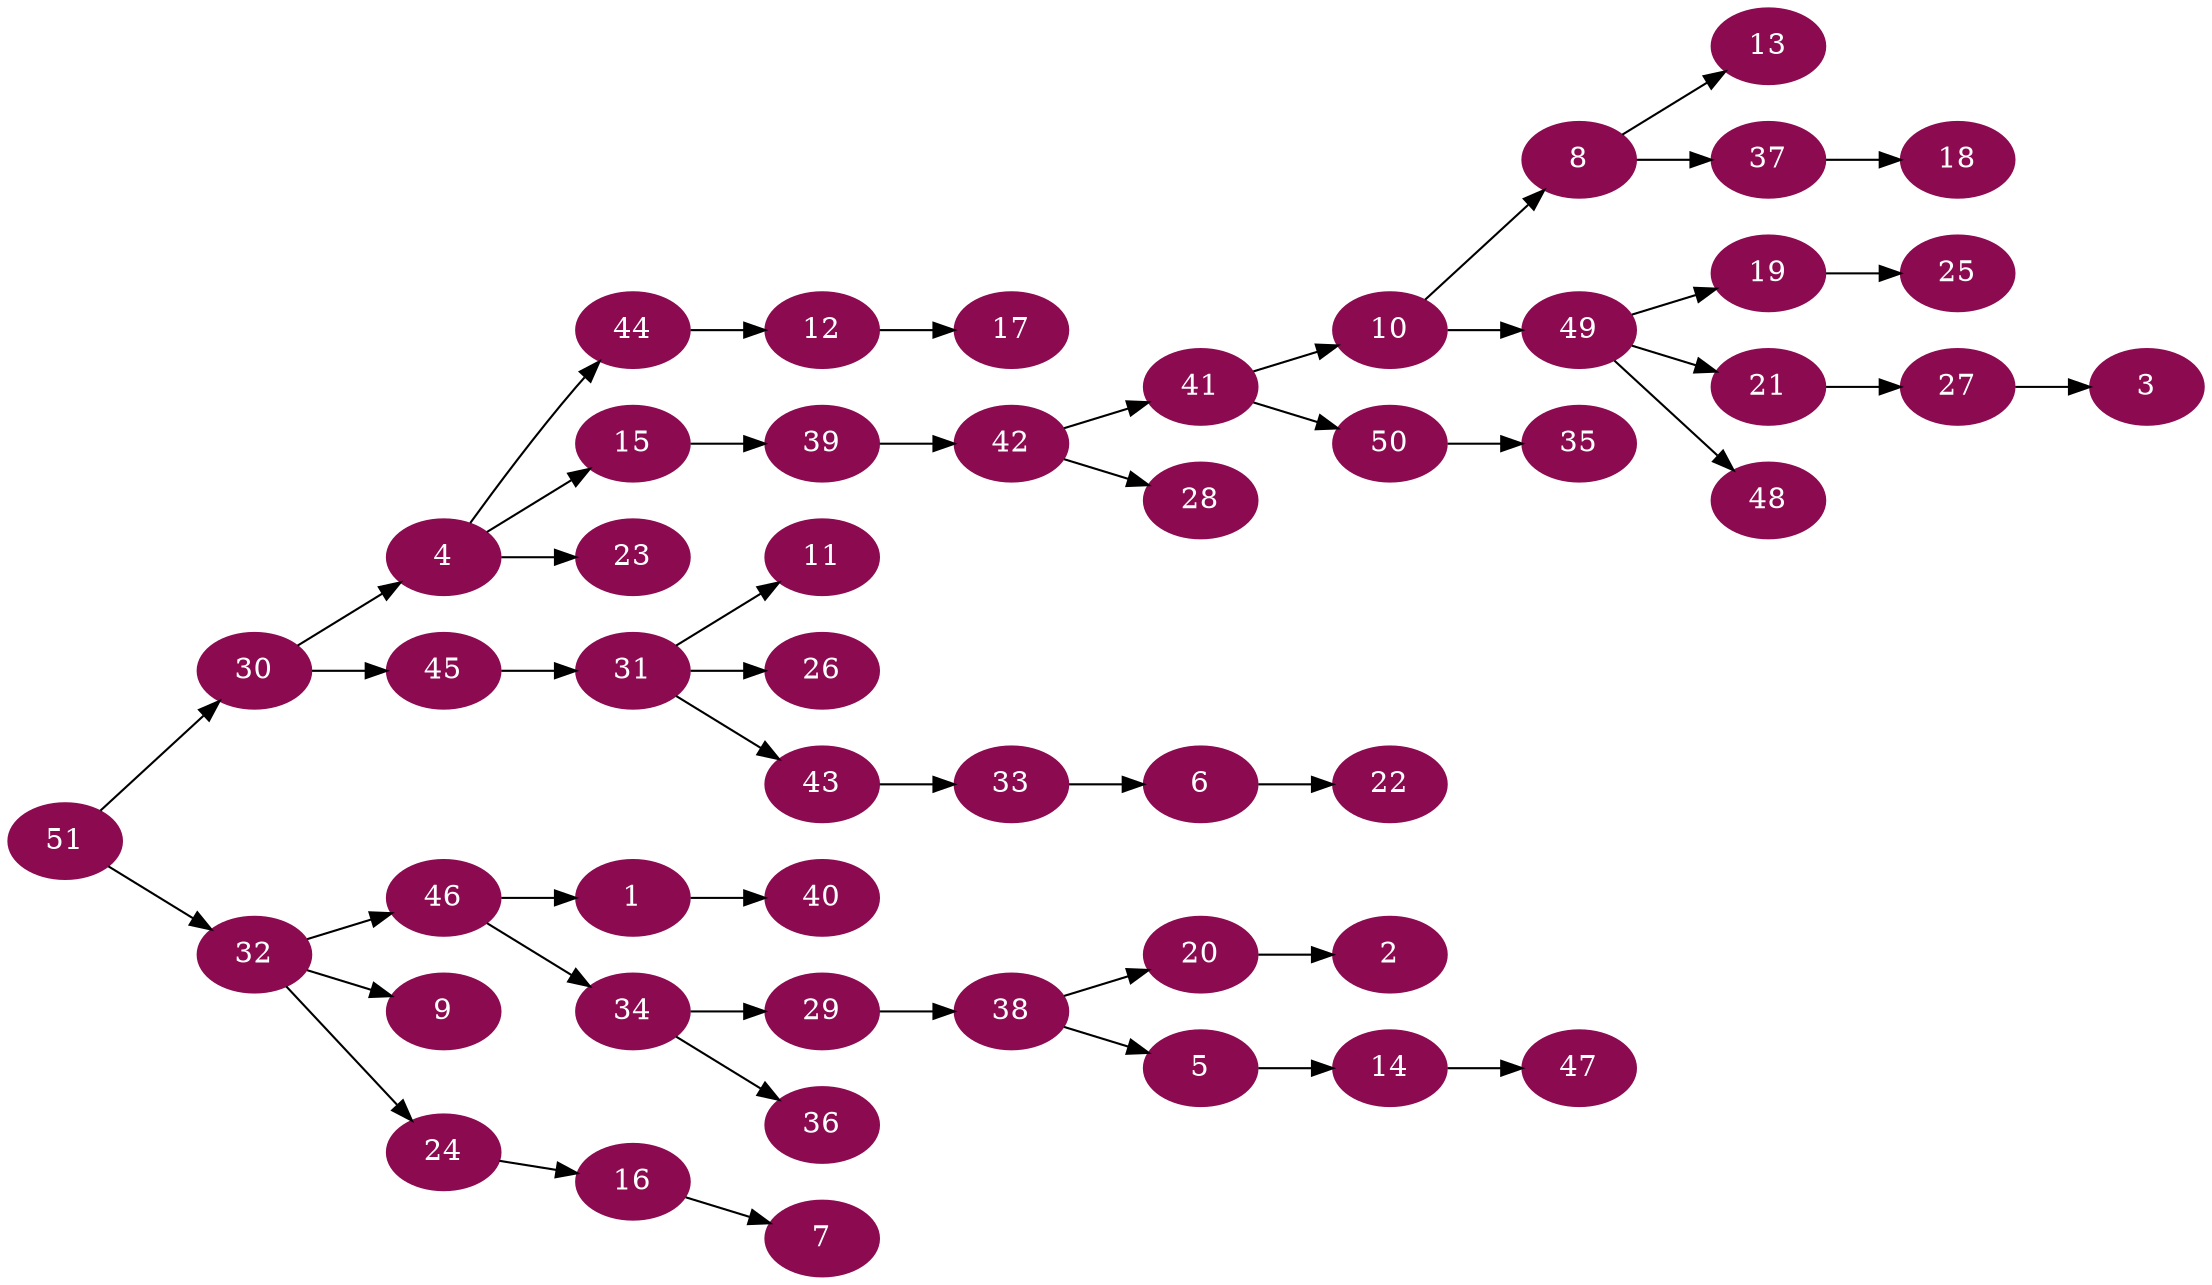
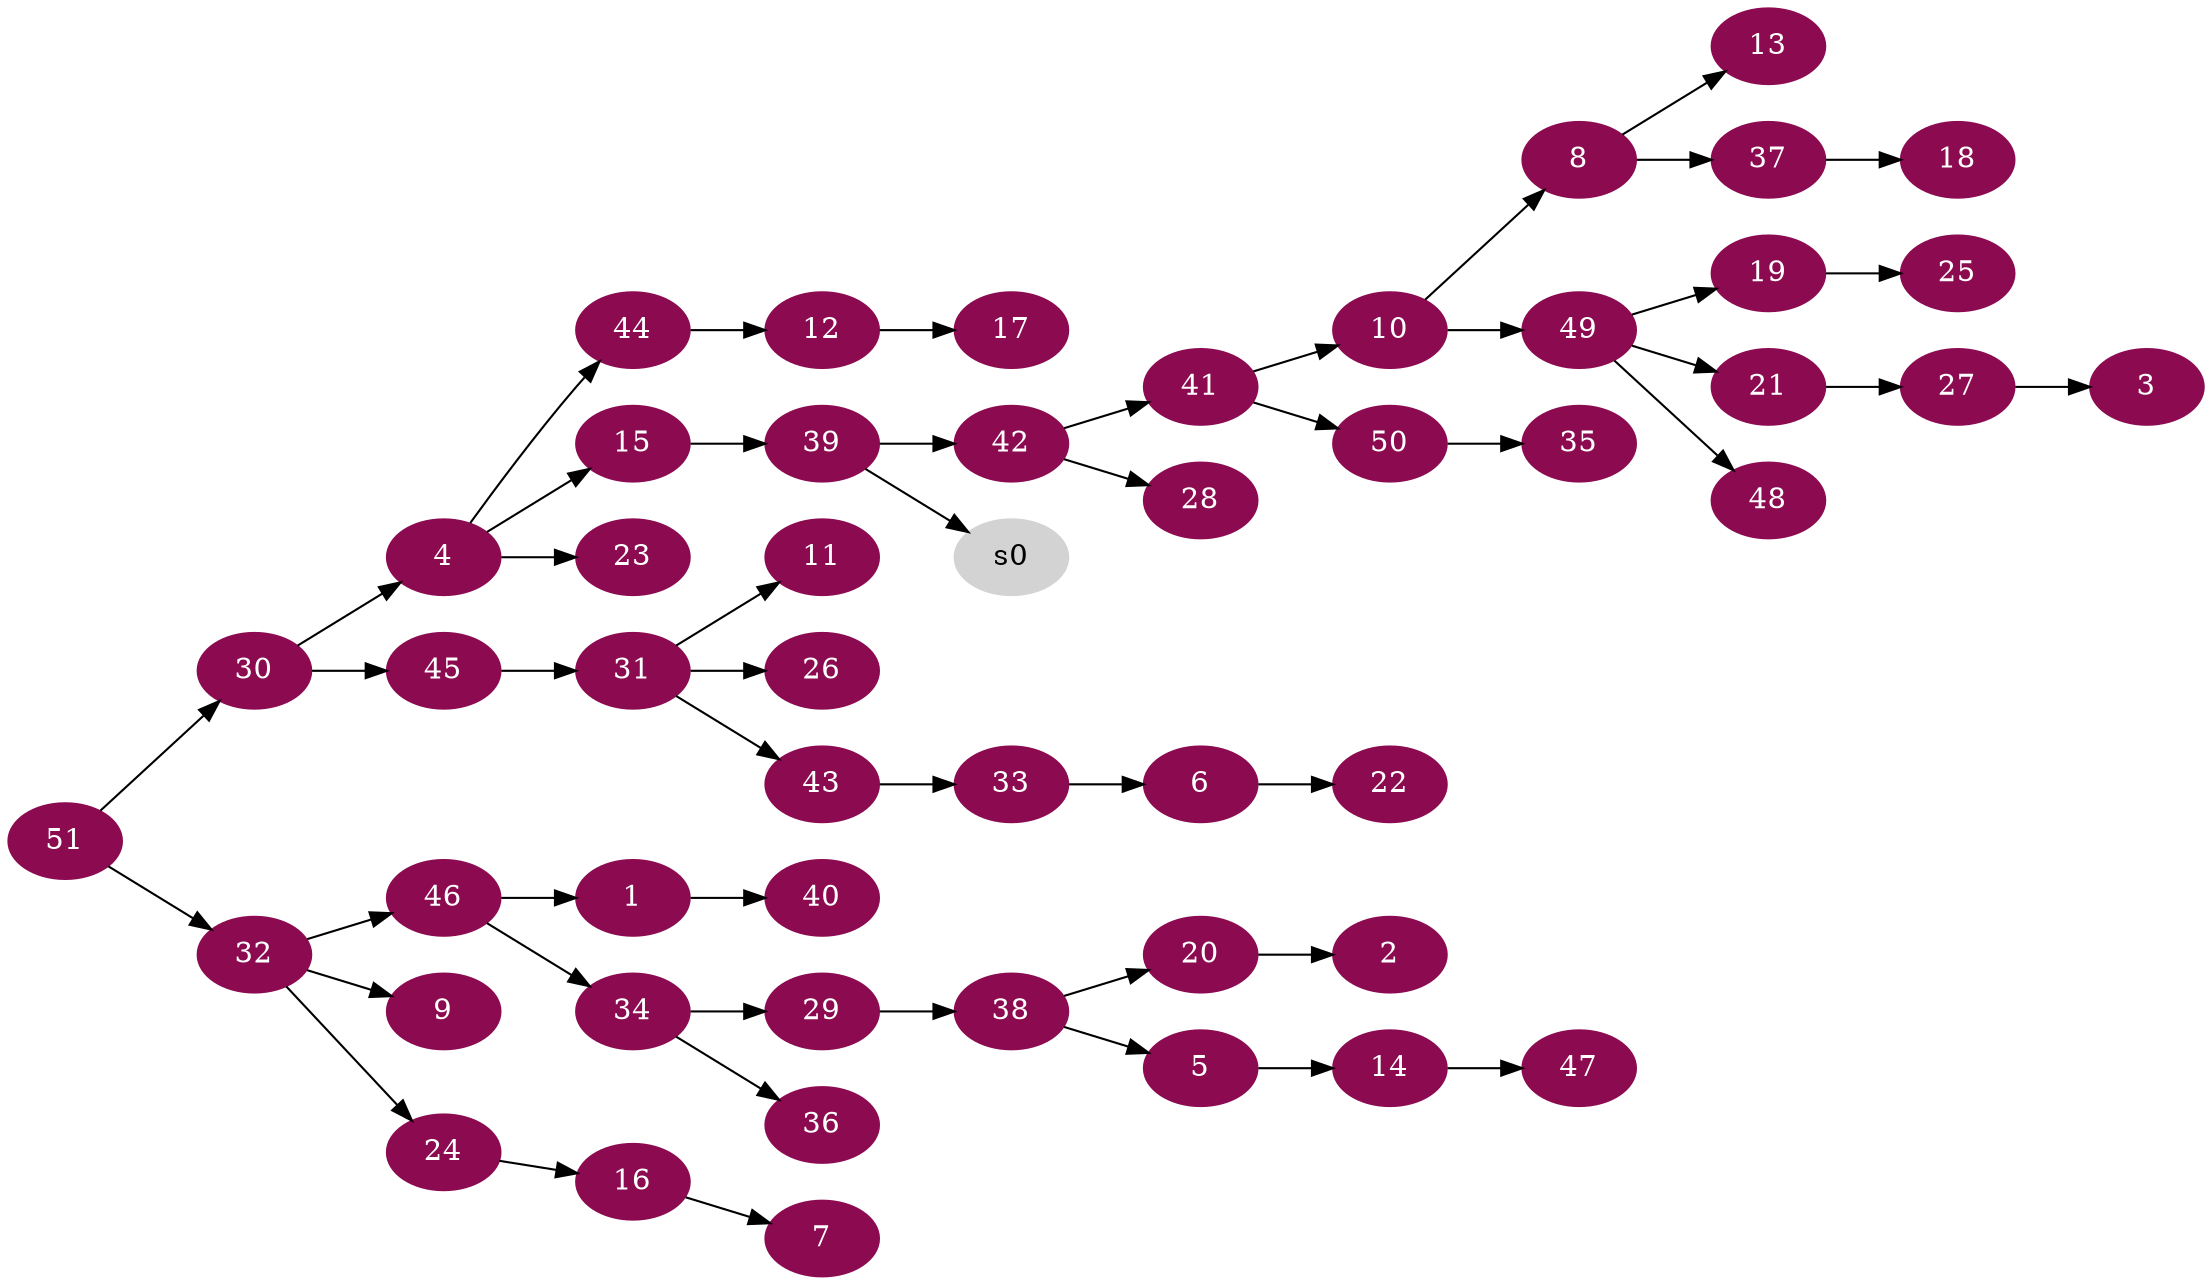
none -> (1011, 557)
